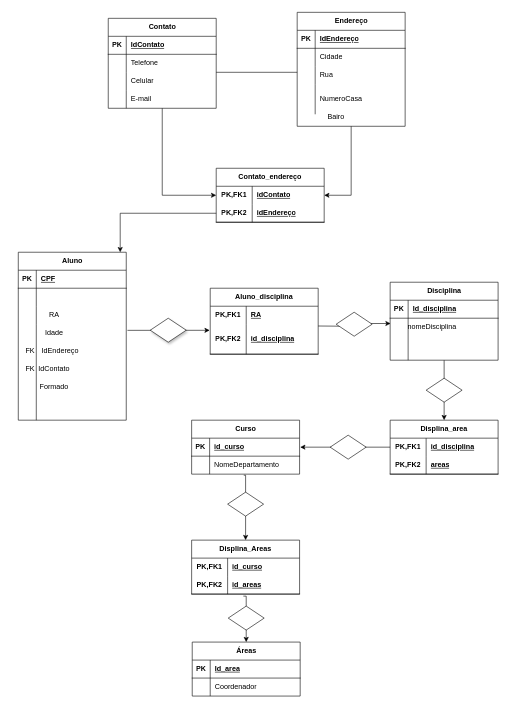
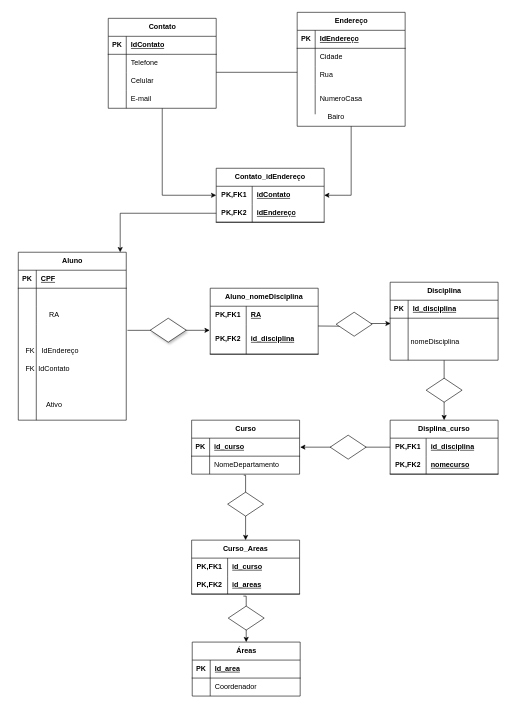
(270, 177) -> (270, 177)
(264, 297) -> (264, 297)
(432, 327) -> (435, 342)
(54, 333) -> none
(54, 387) -> none
none -> (54, 405)
(444, 429) -> (444, 429)
(441, 465) -> (449, 465)
(246, 549) -> (246, 549)
